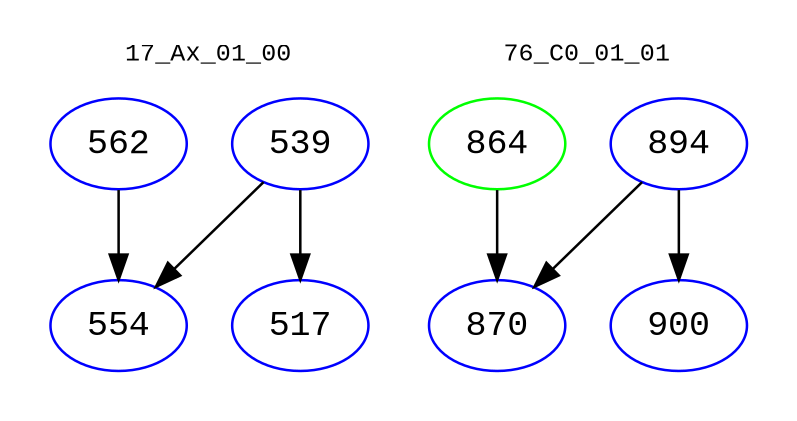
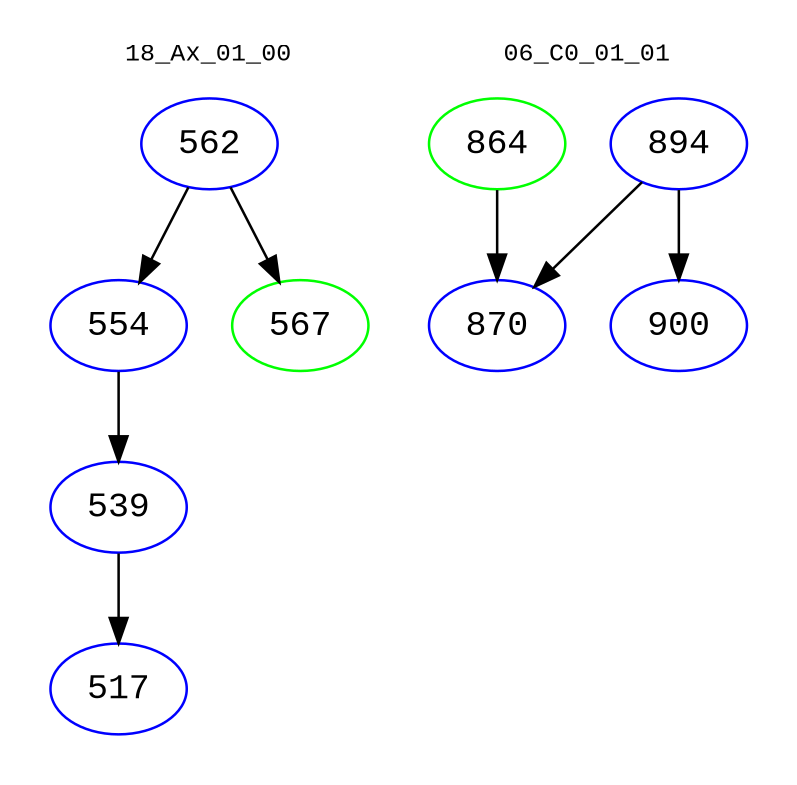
(209, 54) -> (209, 54)
(588, 54) -> (588, 54)
(219, 226) -> (119, 404)
none -> (300, 326)
